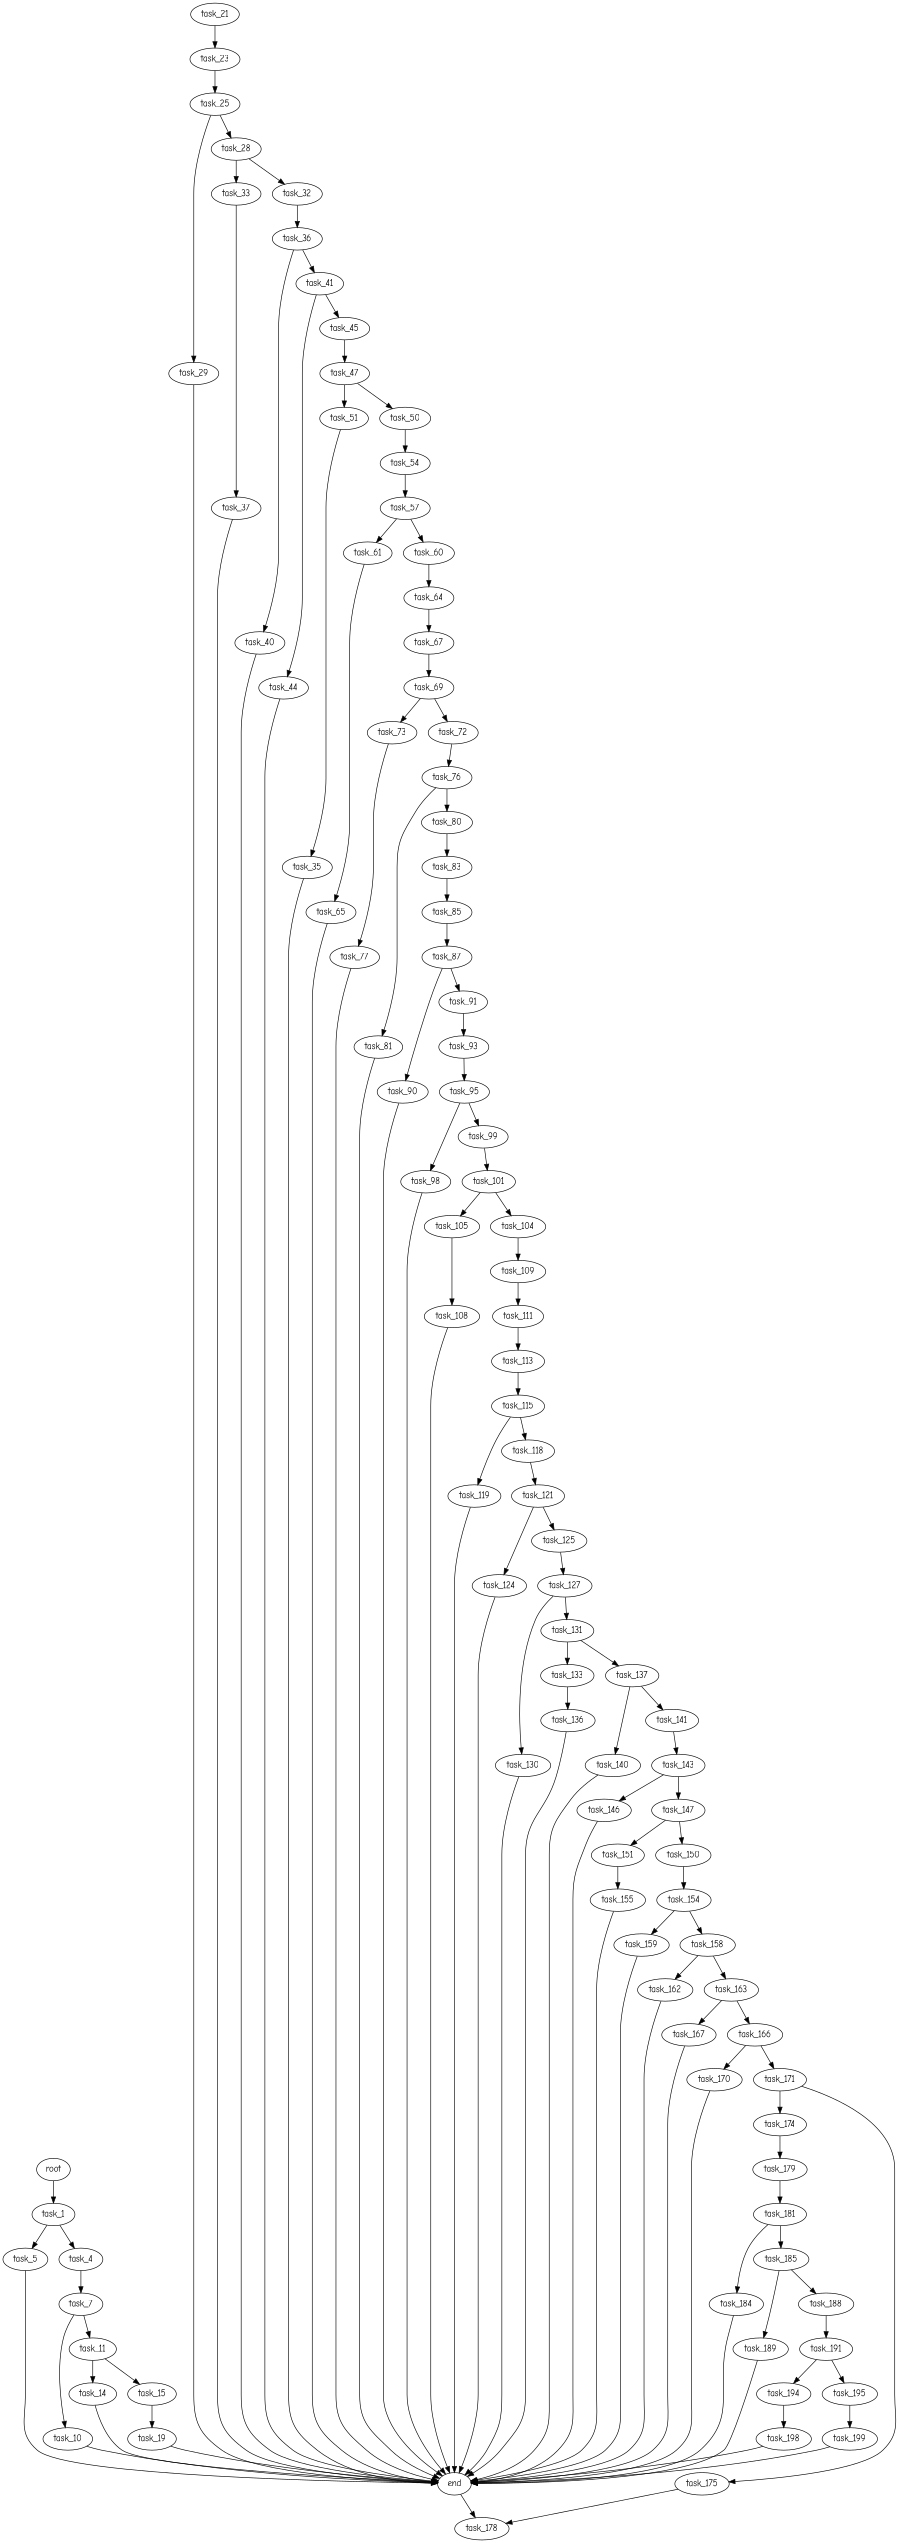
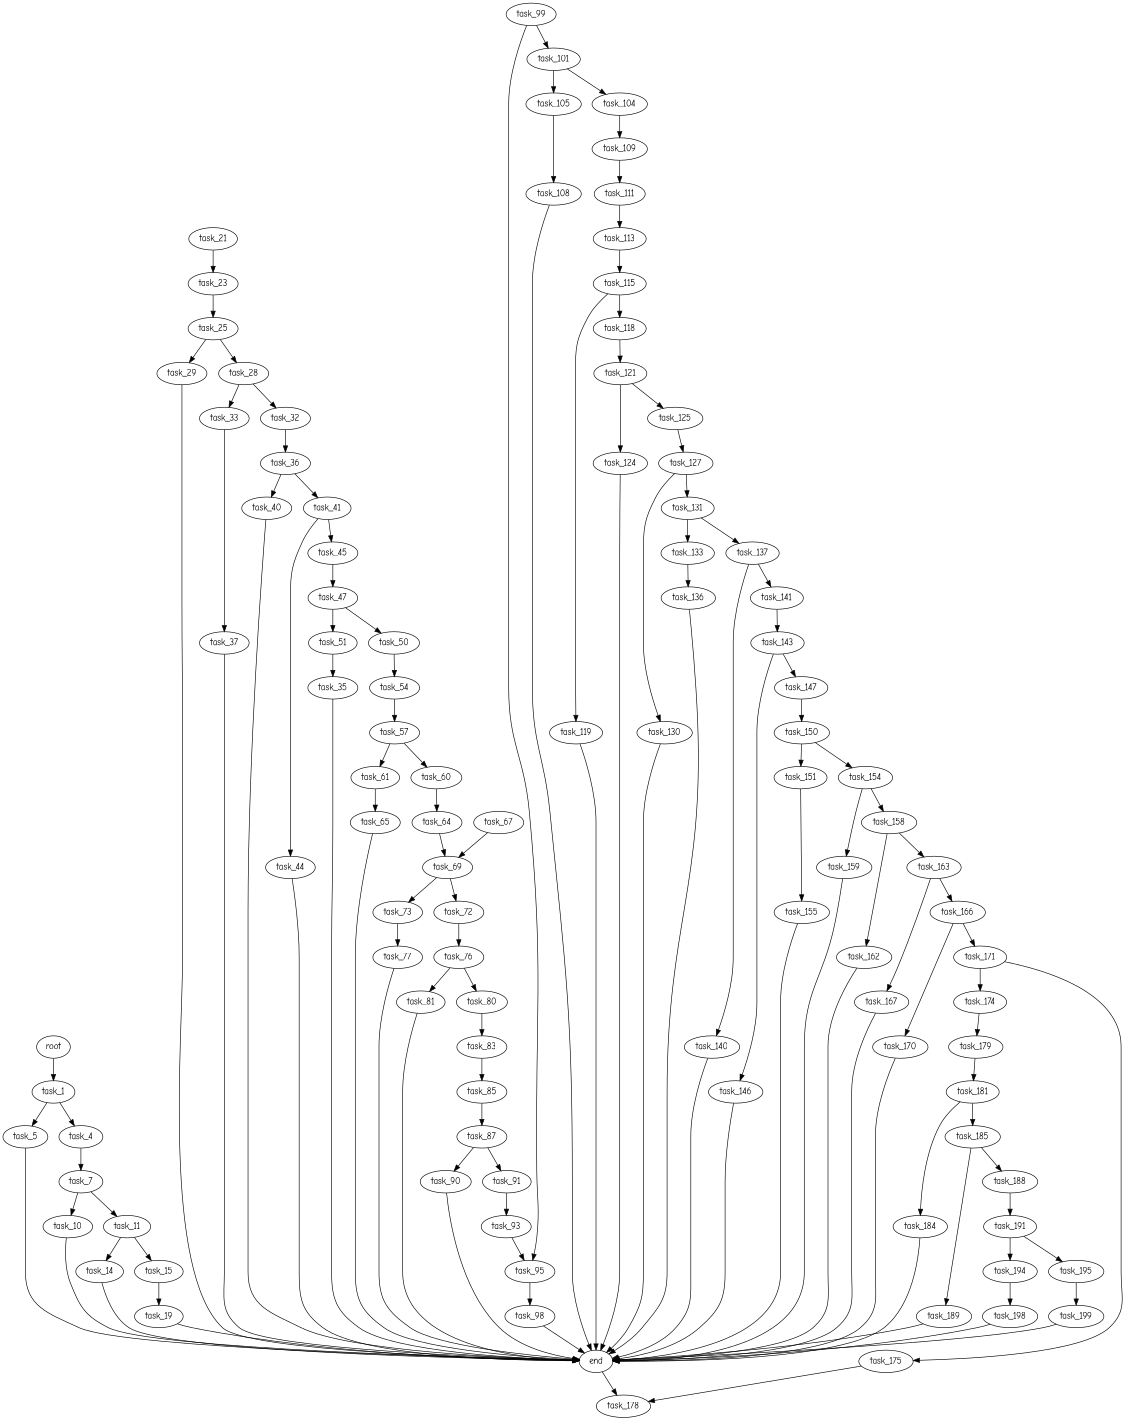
(429, 617) -> (442, 842)
(473, 1112) -> (509, 640)
(651, 1831) -> (801, 752)
